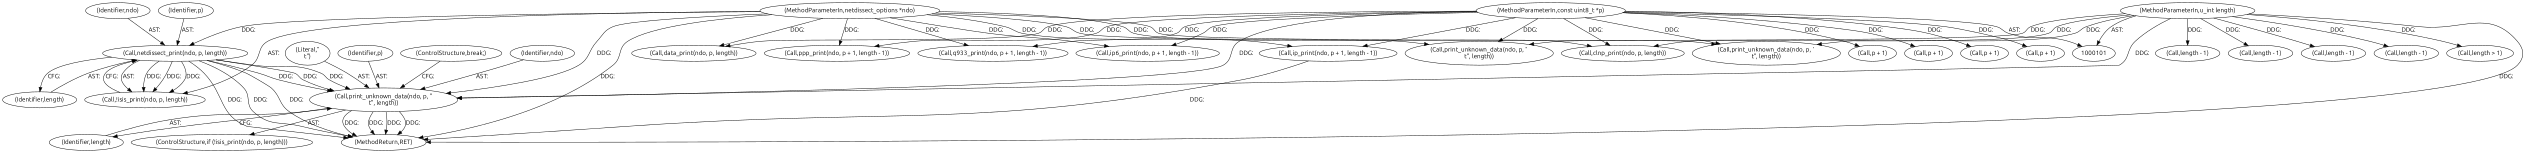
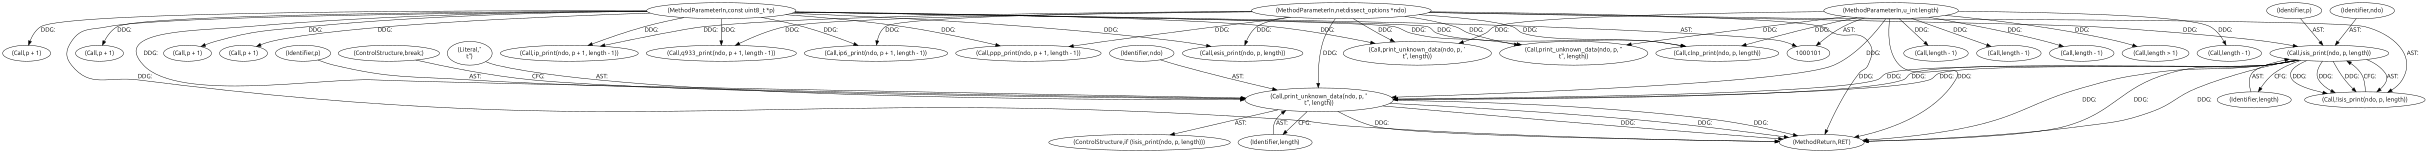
(175, 53) -> (2329, 53)
(694, 53) -> (1243, 53)
(870, 117) -> (617, 111)
